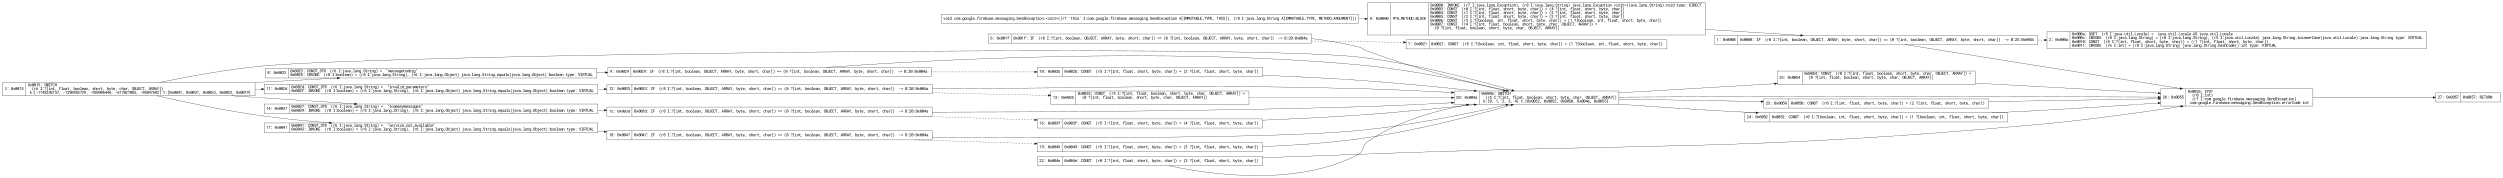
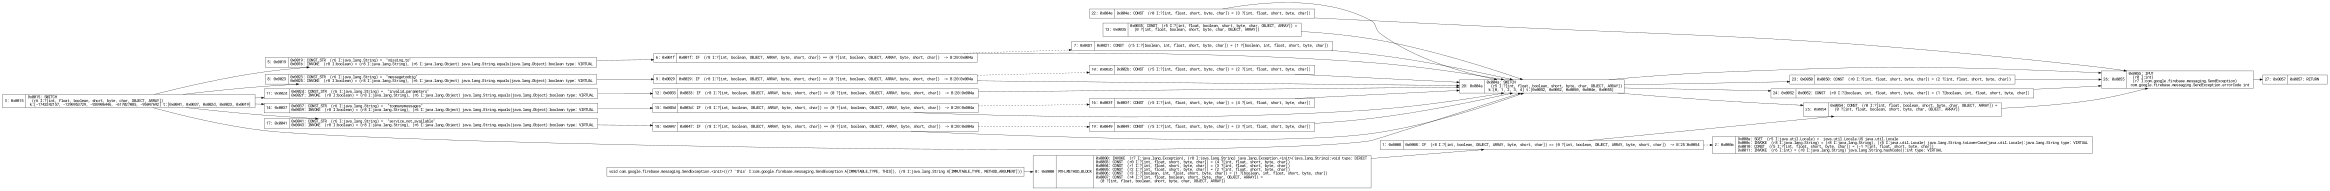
none -> (431, 62)
none -> (1421, 62)
(2043, 67) -> (1710, 129)
(990, 94) -> none
